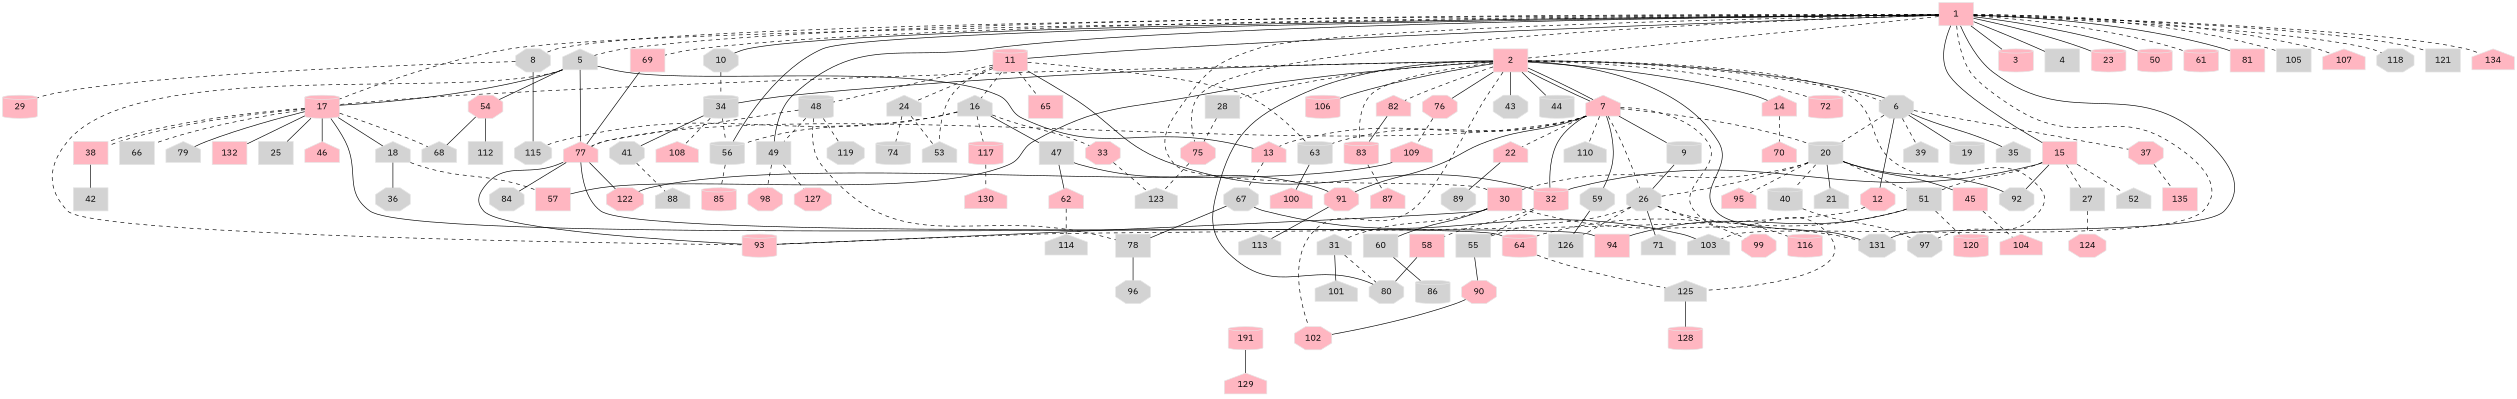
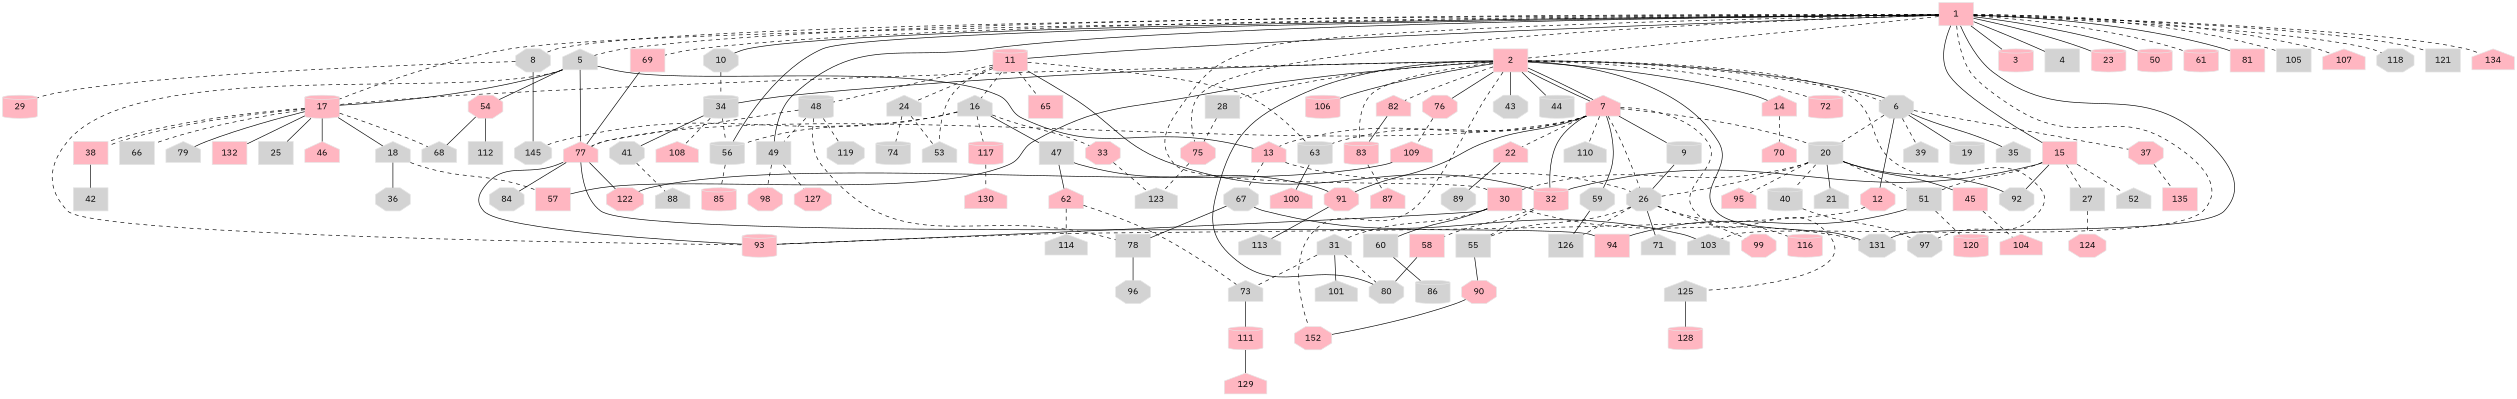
(533, 153) -> (533, 153)
none -> (1502, 174)
(1520, 246) -> none
none -> (1246, 292)
(1246, 338) -> (1246, 338)
(1313, 338) -> (1313, 338)
